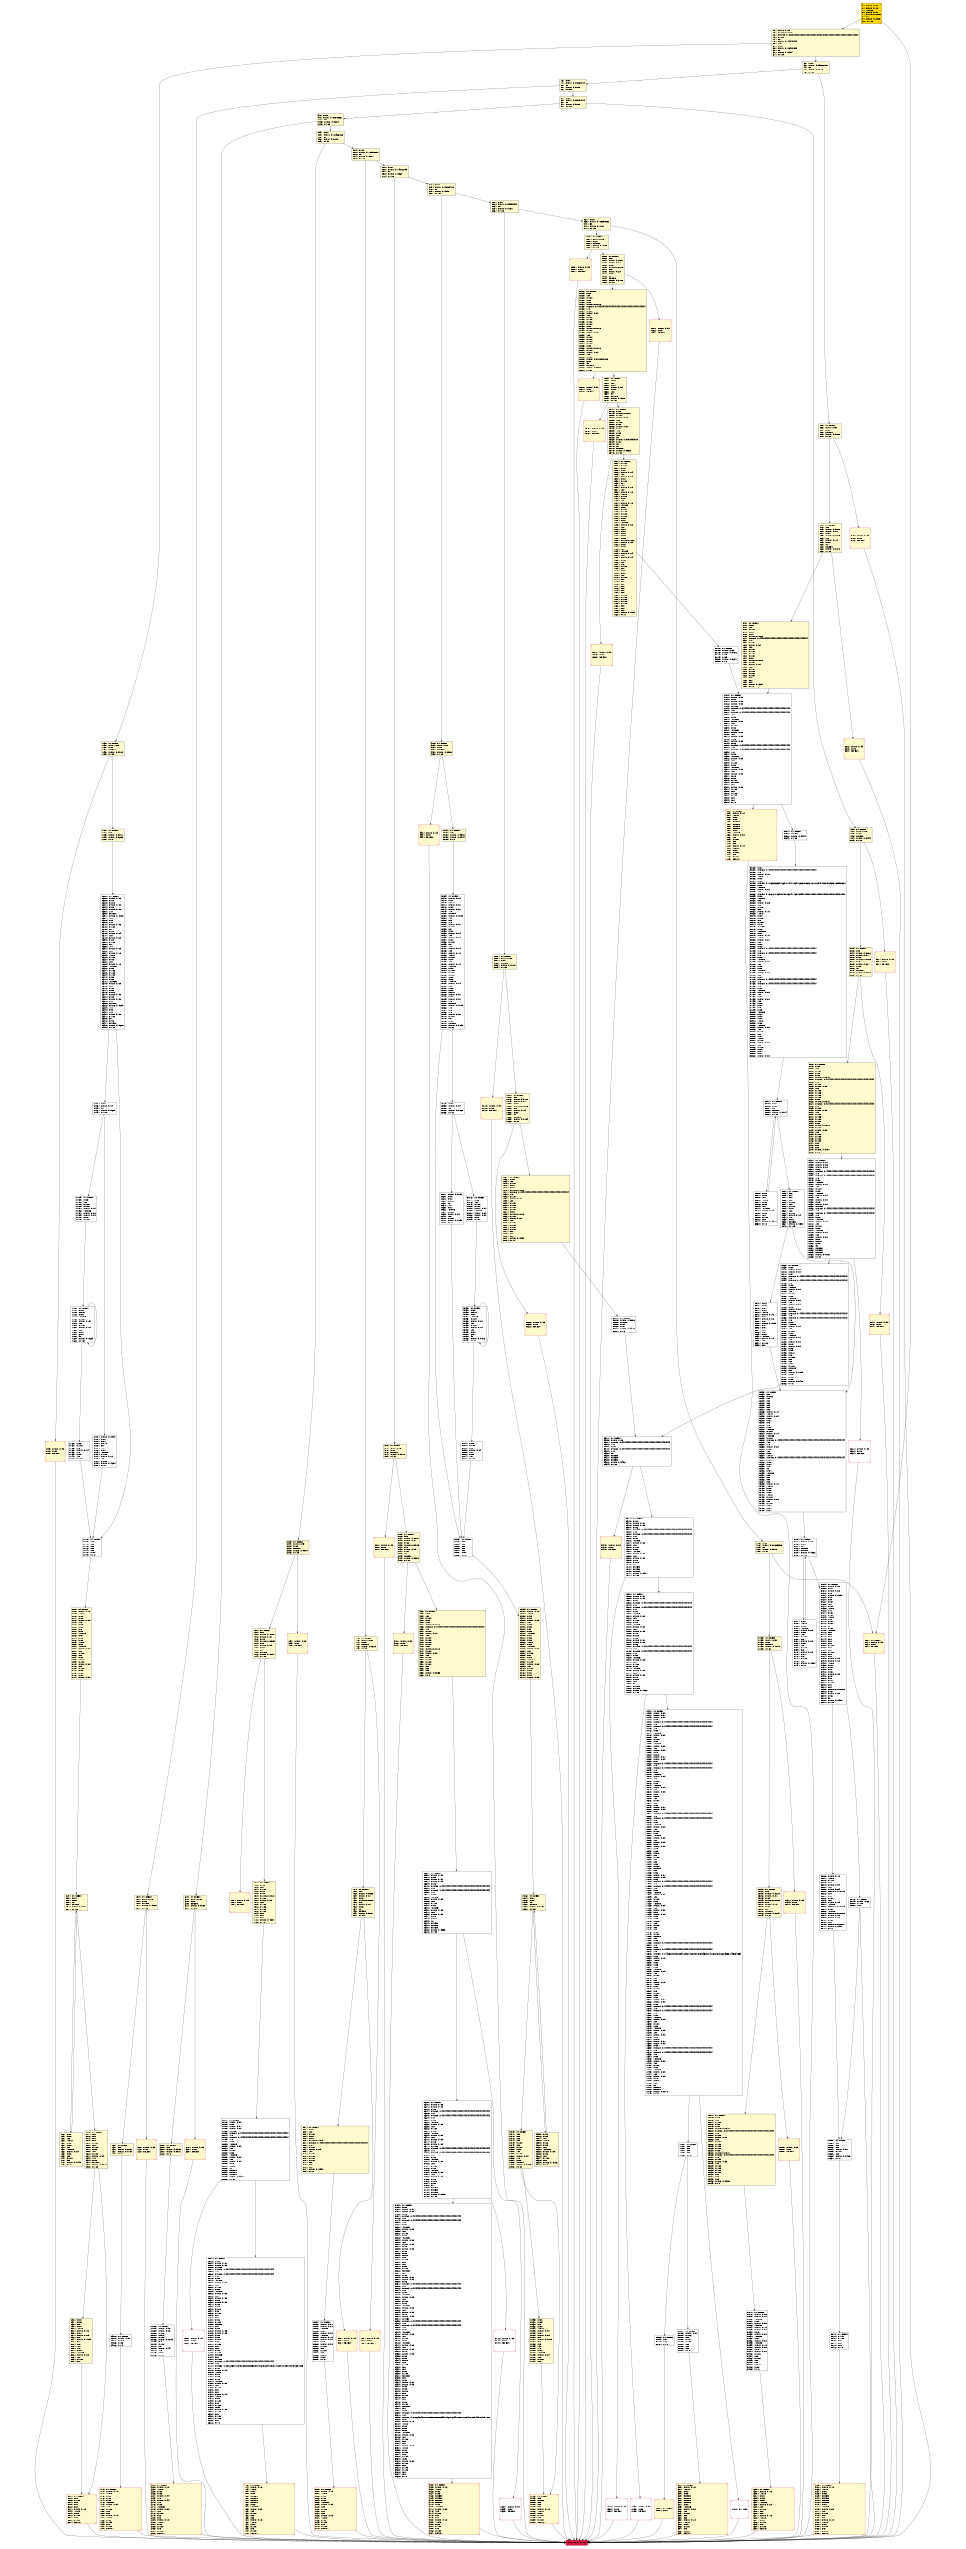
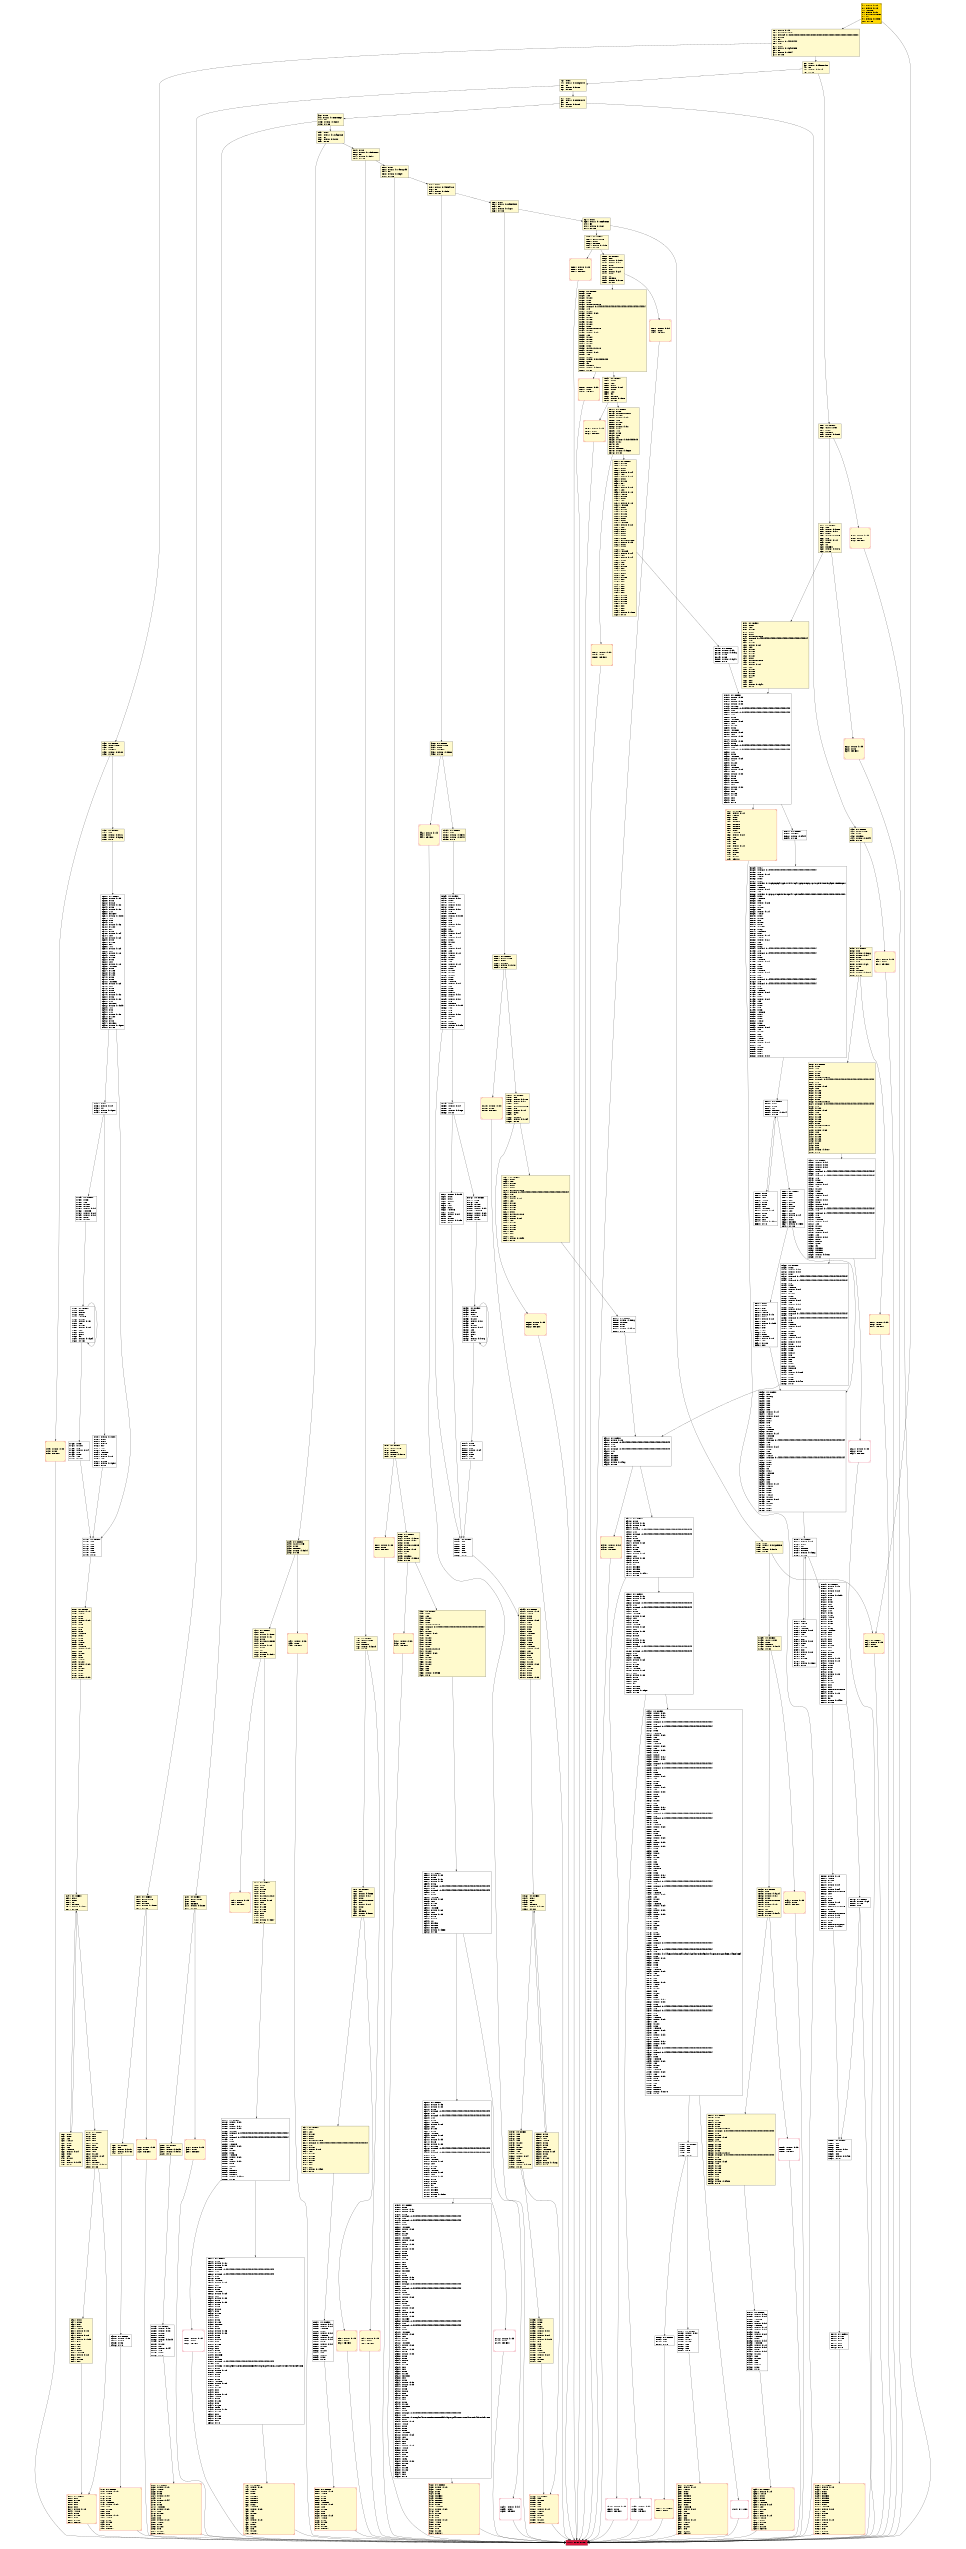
(789, 2150) -> (789, 2150)
